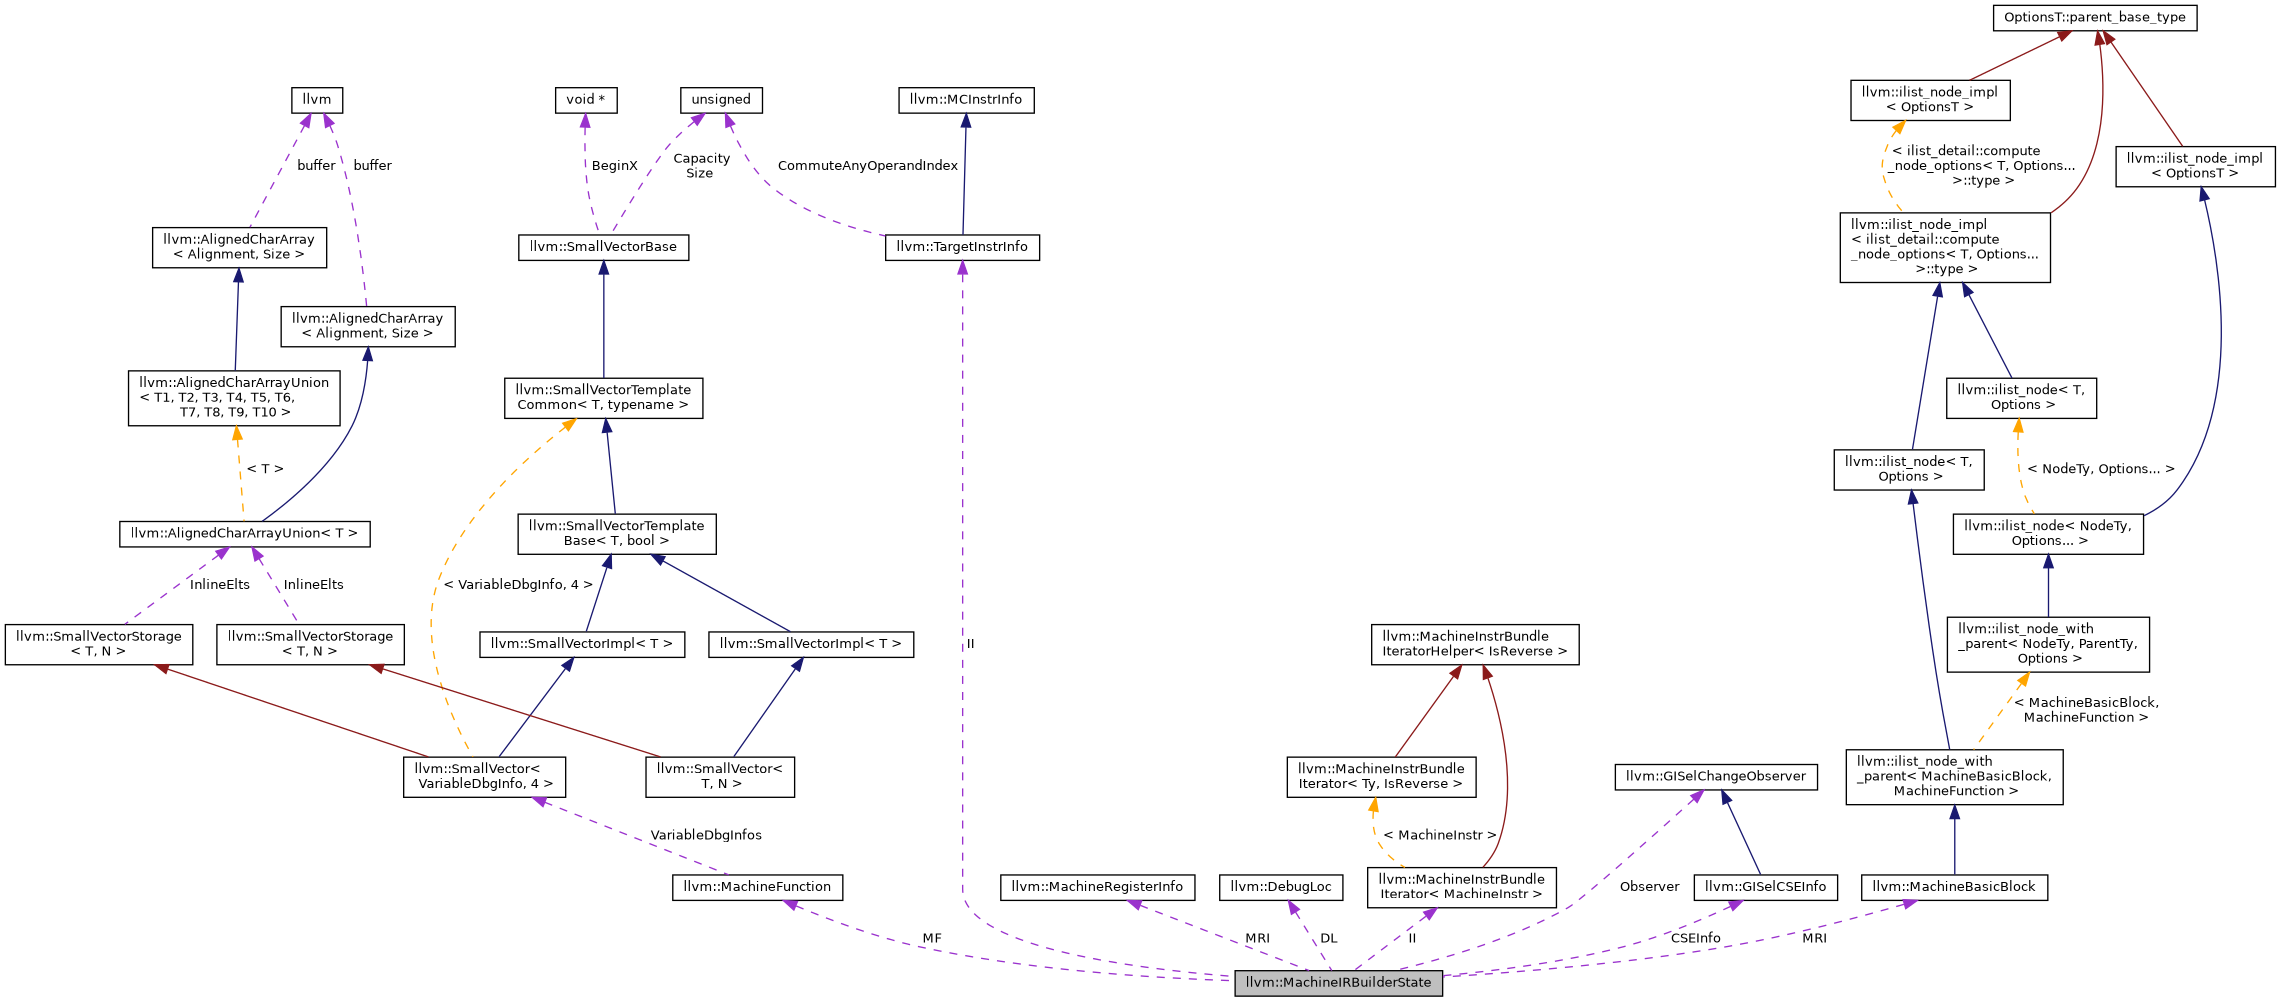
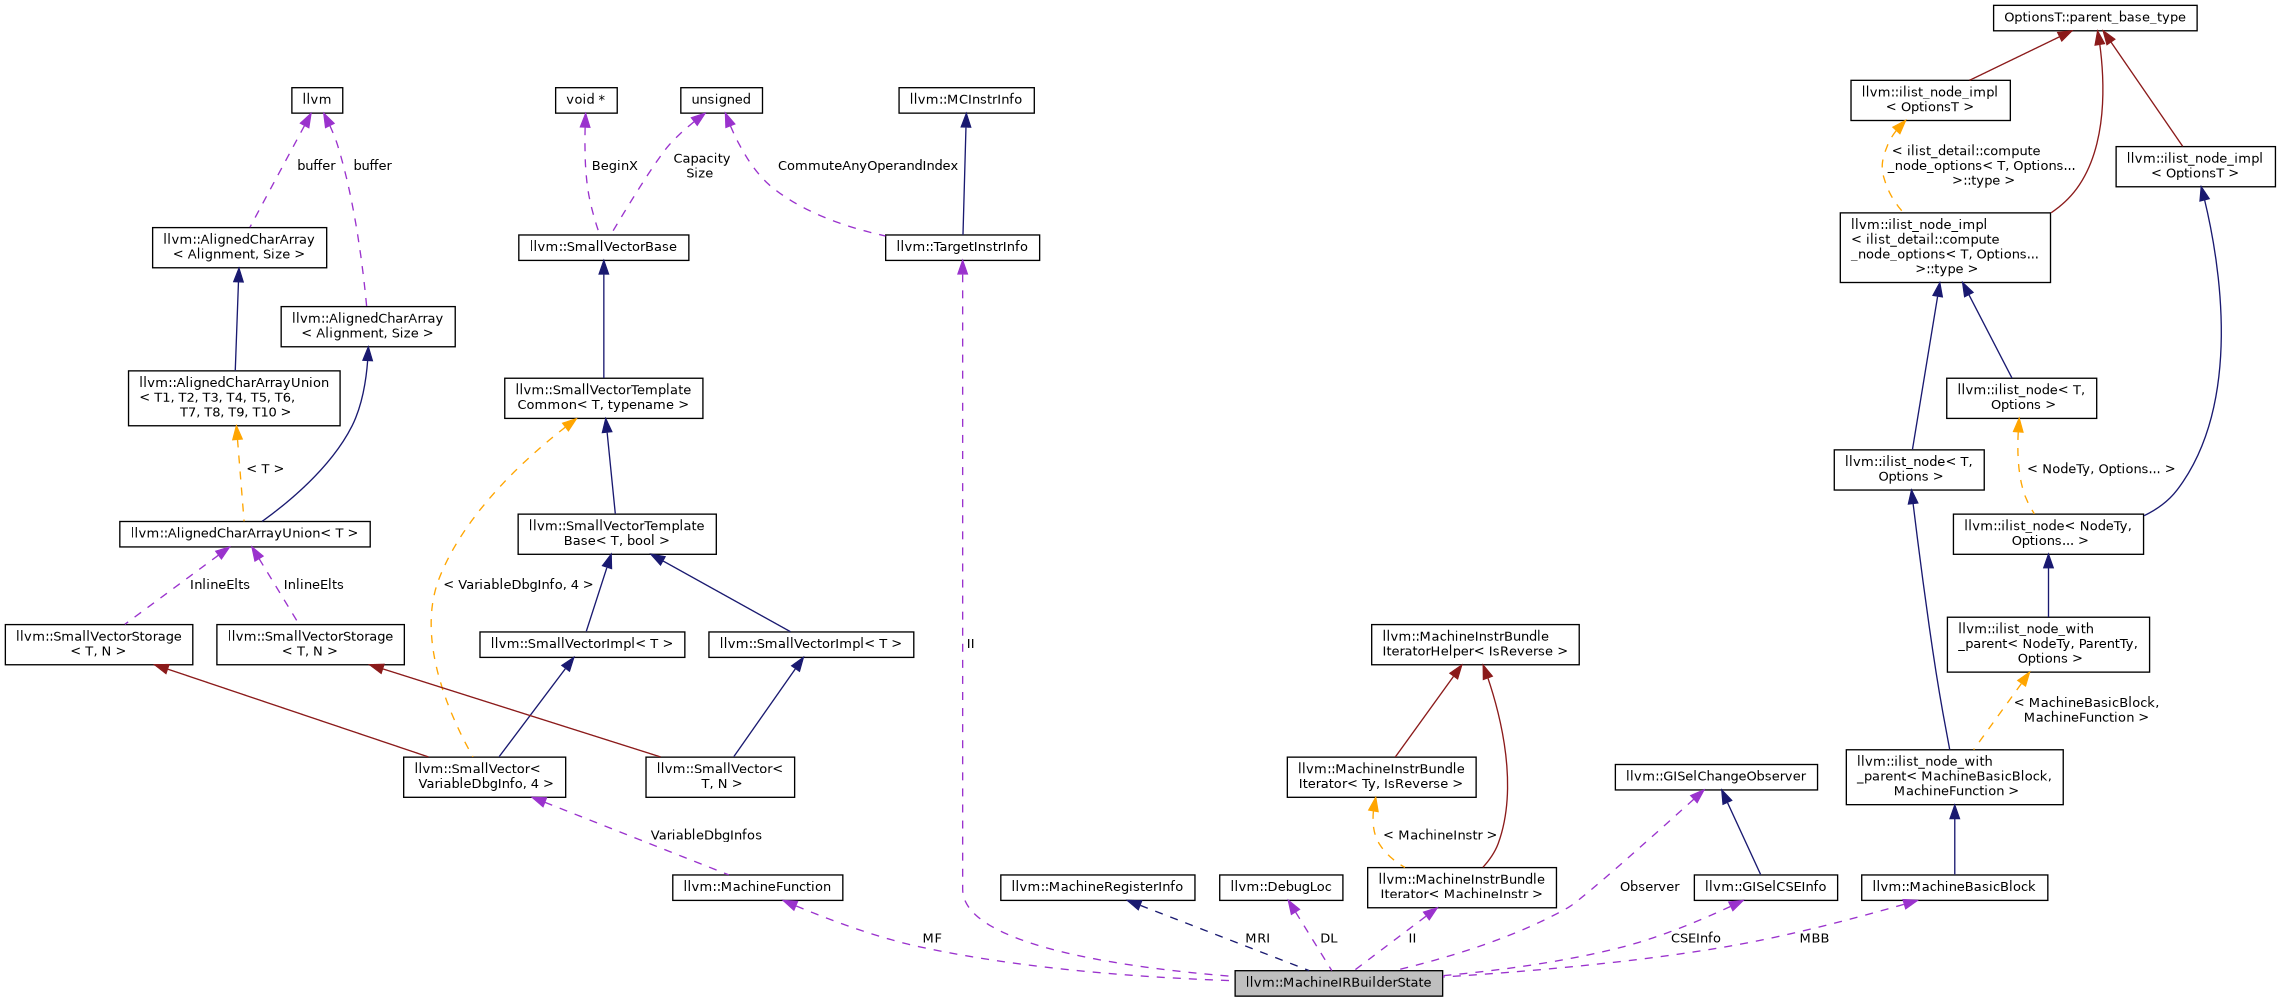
(1225, 938) -> (1225, 938)
(1813, 939) -> (1813, 939)
